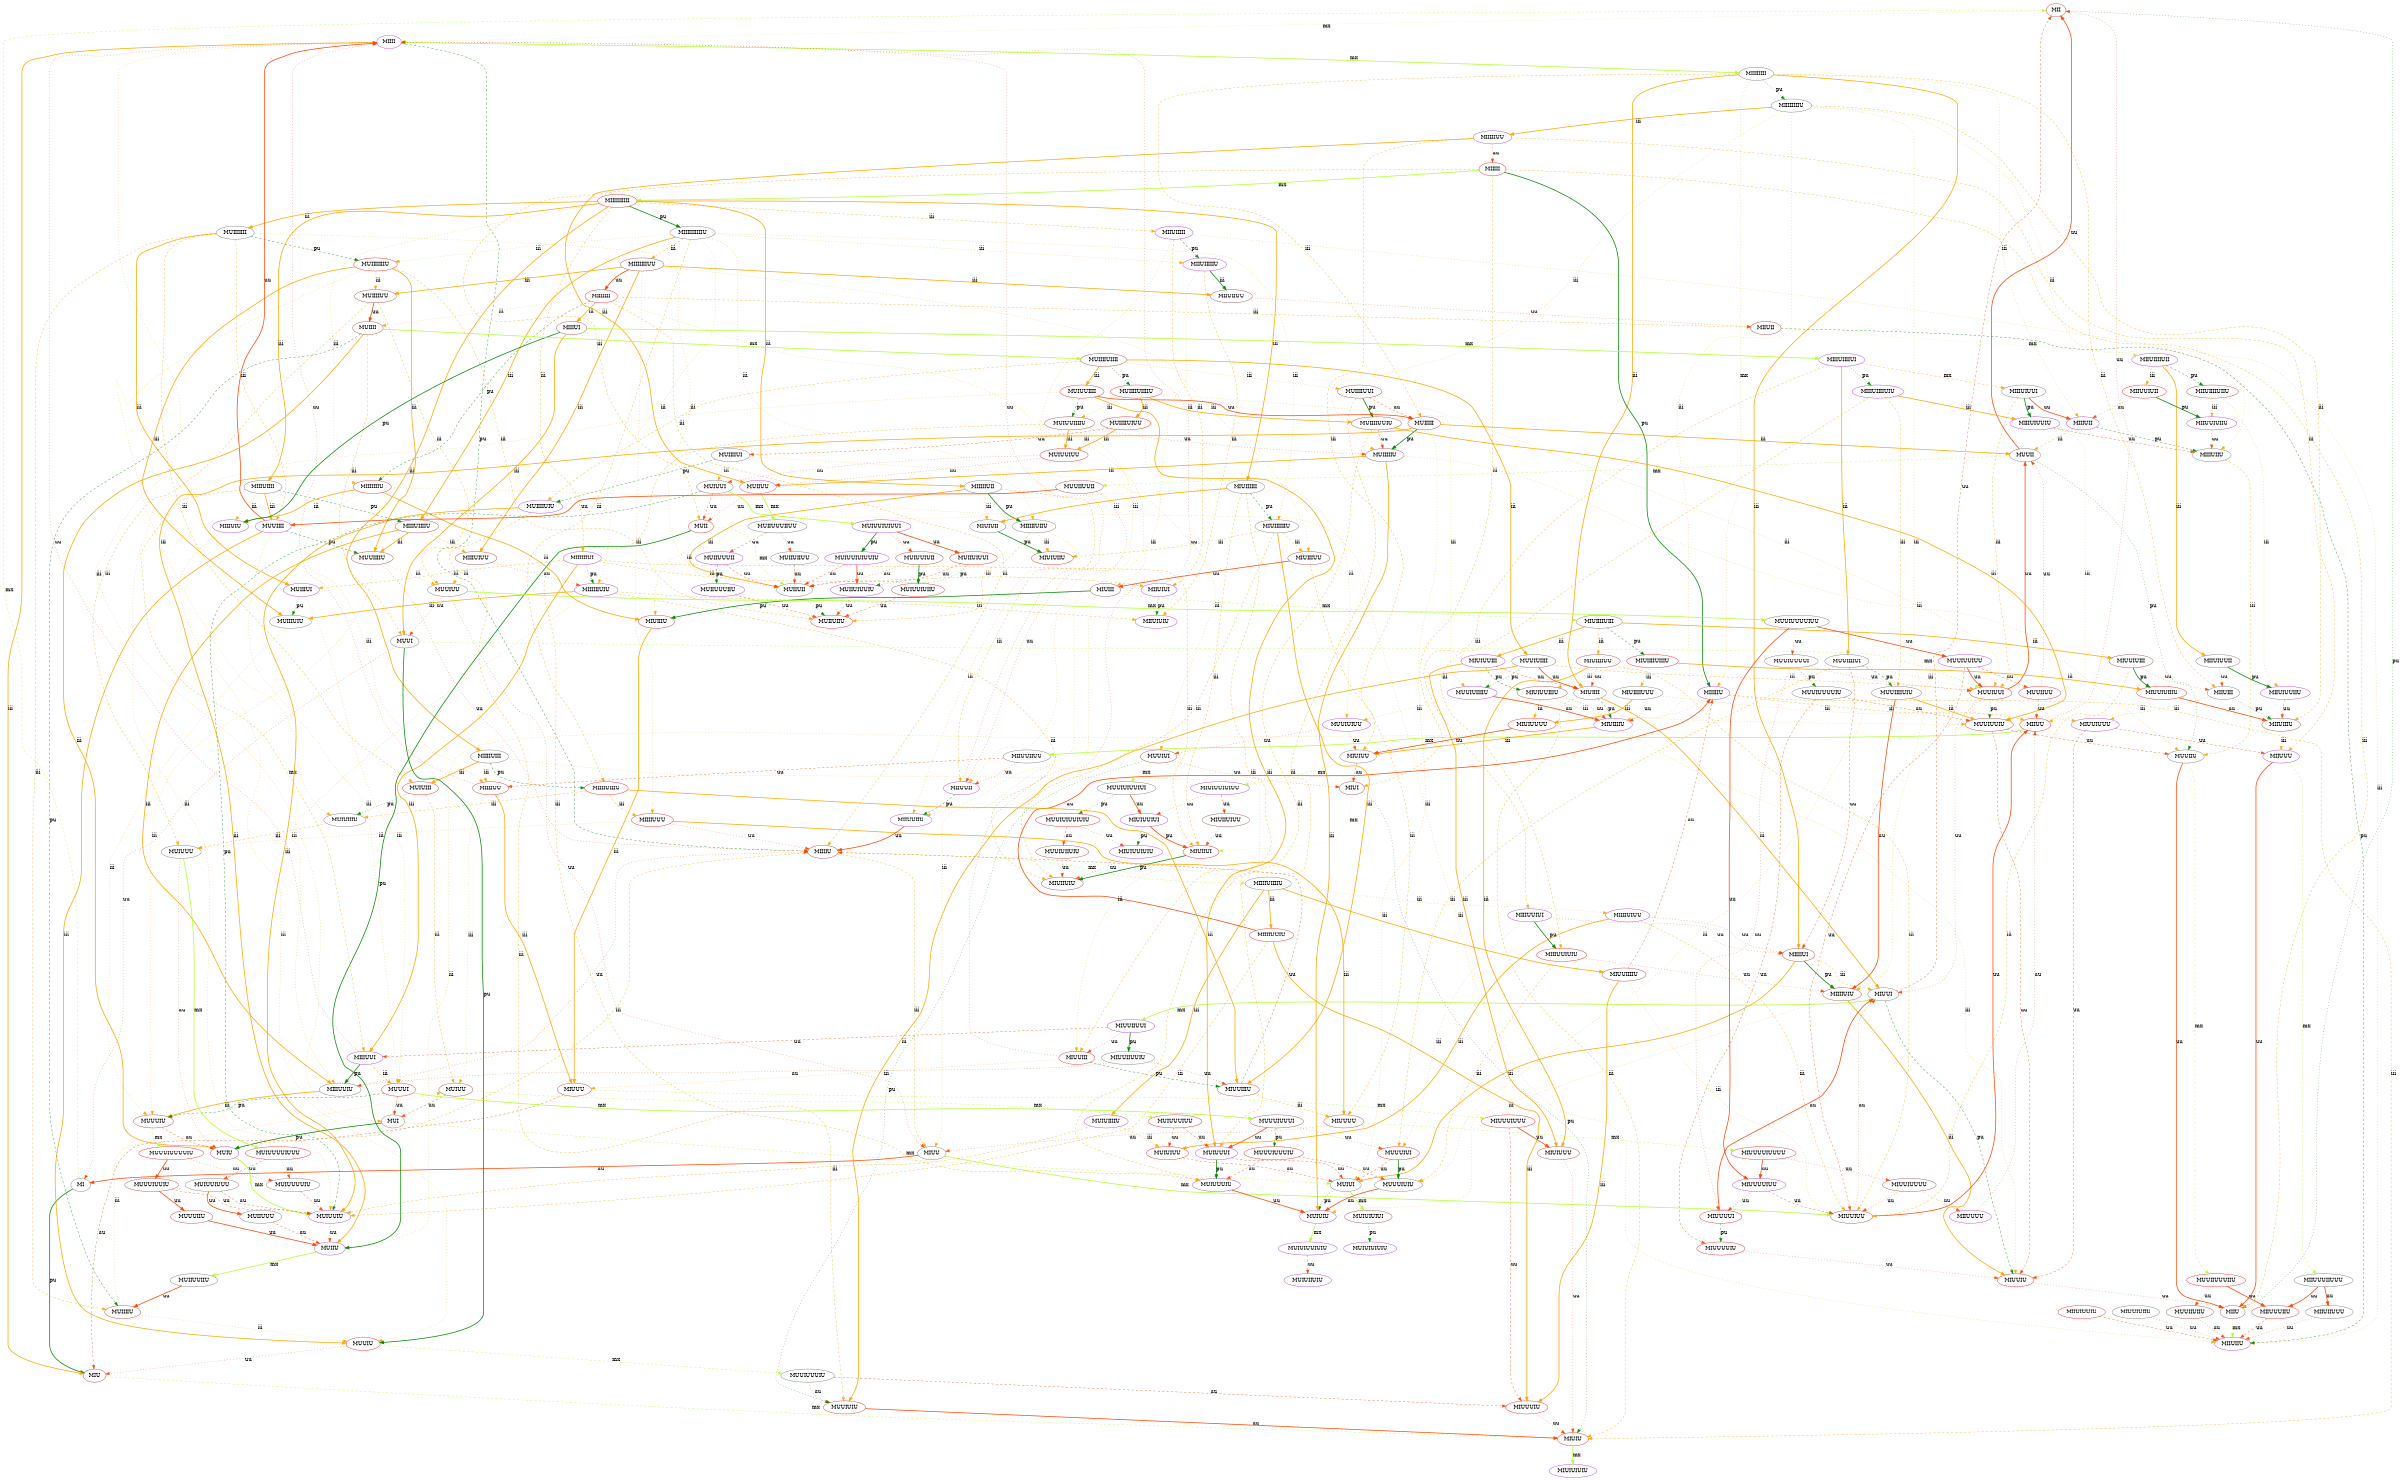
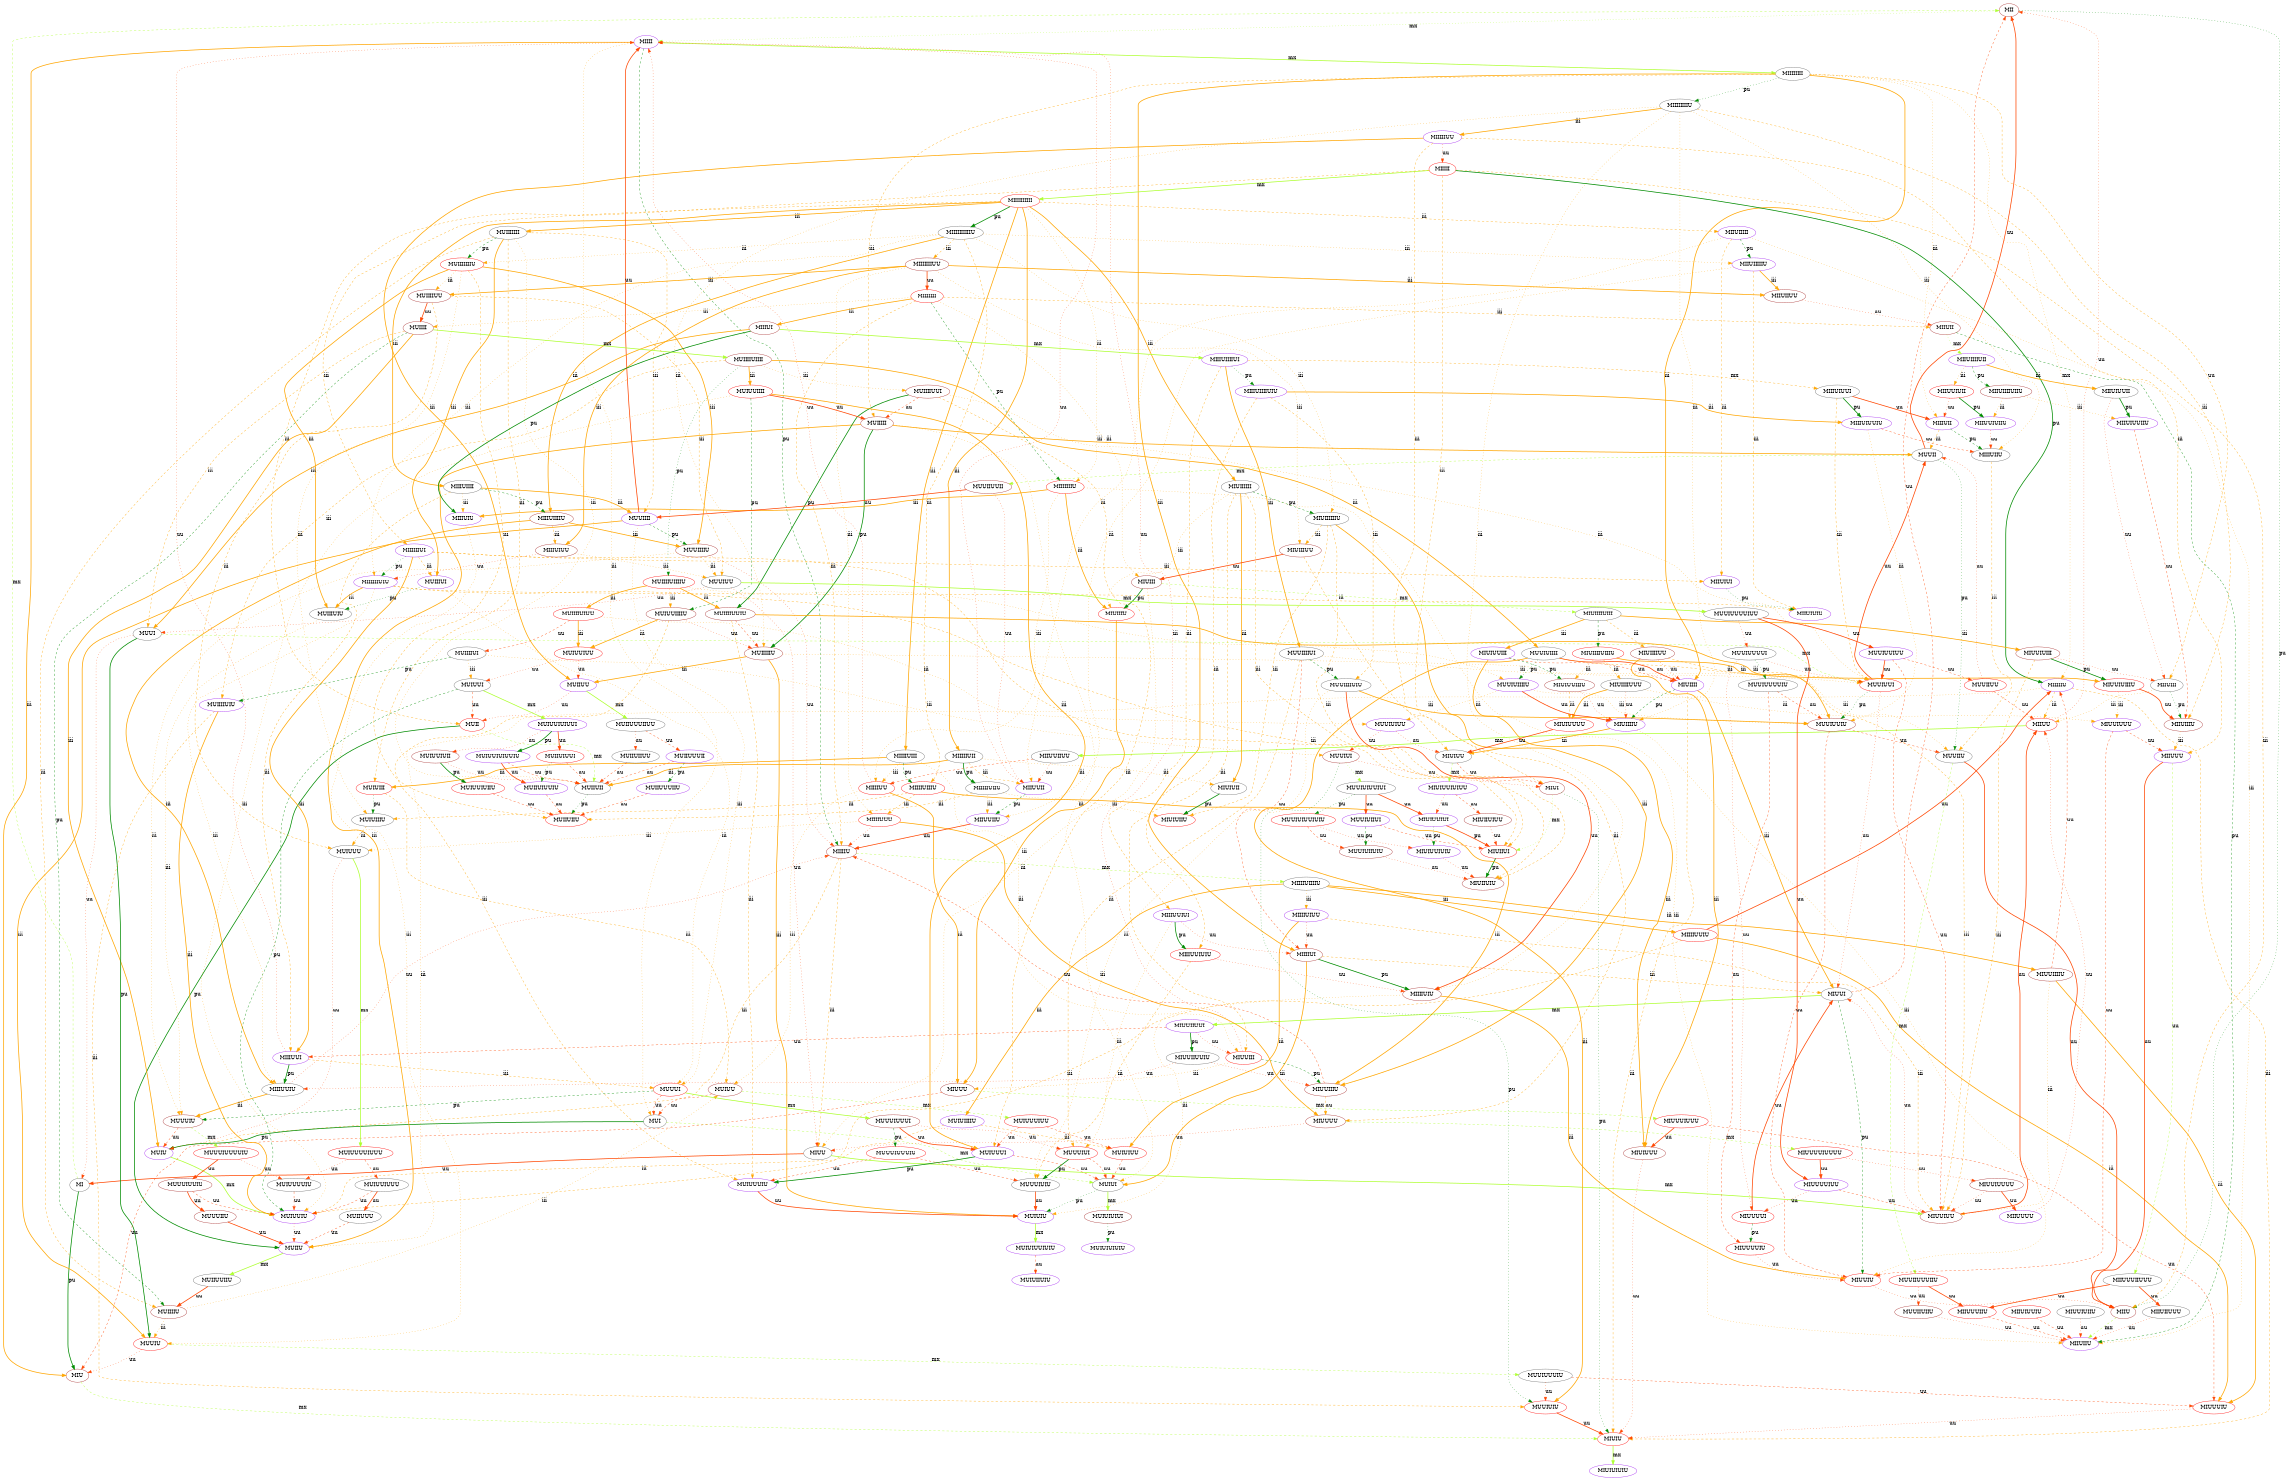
(1217, 279) -> (1768, 279)
(2103, 376) -> (2212, 376)
(812, 430) -> none
(1590, 693) -> (1688, 685)
(293, 772) -> (267, 772)
none -> (1366, 820)
(2307, 1026) -> (2176, 1026)
(1300, 1106) -> (1329, 1106)
(1938, 1200) -> (2007, 1199)
